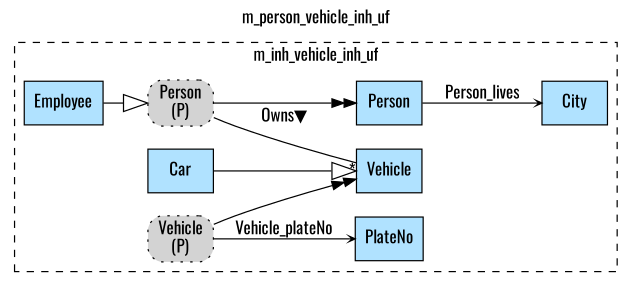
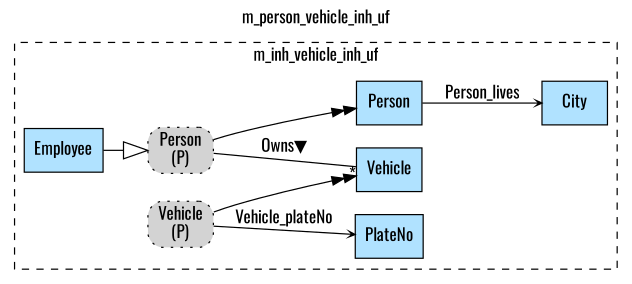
(181, 171) -> none
